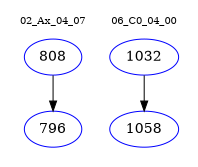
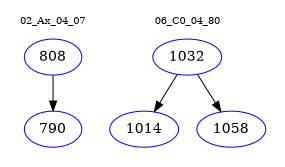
(144, 22) -> (188, 22)
(53, 129) -> (53, 129)
none -> (144, 129)
